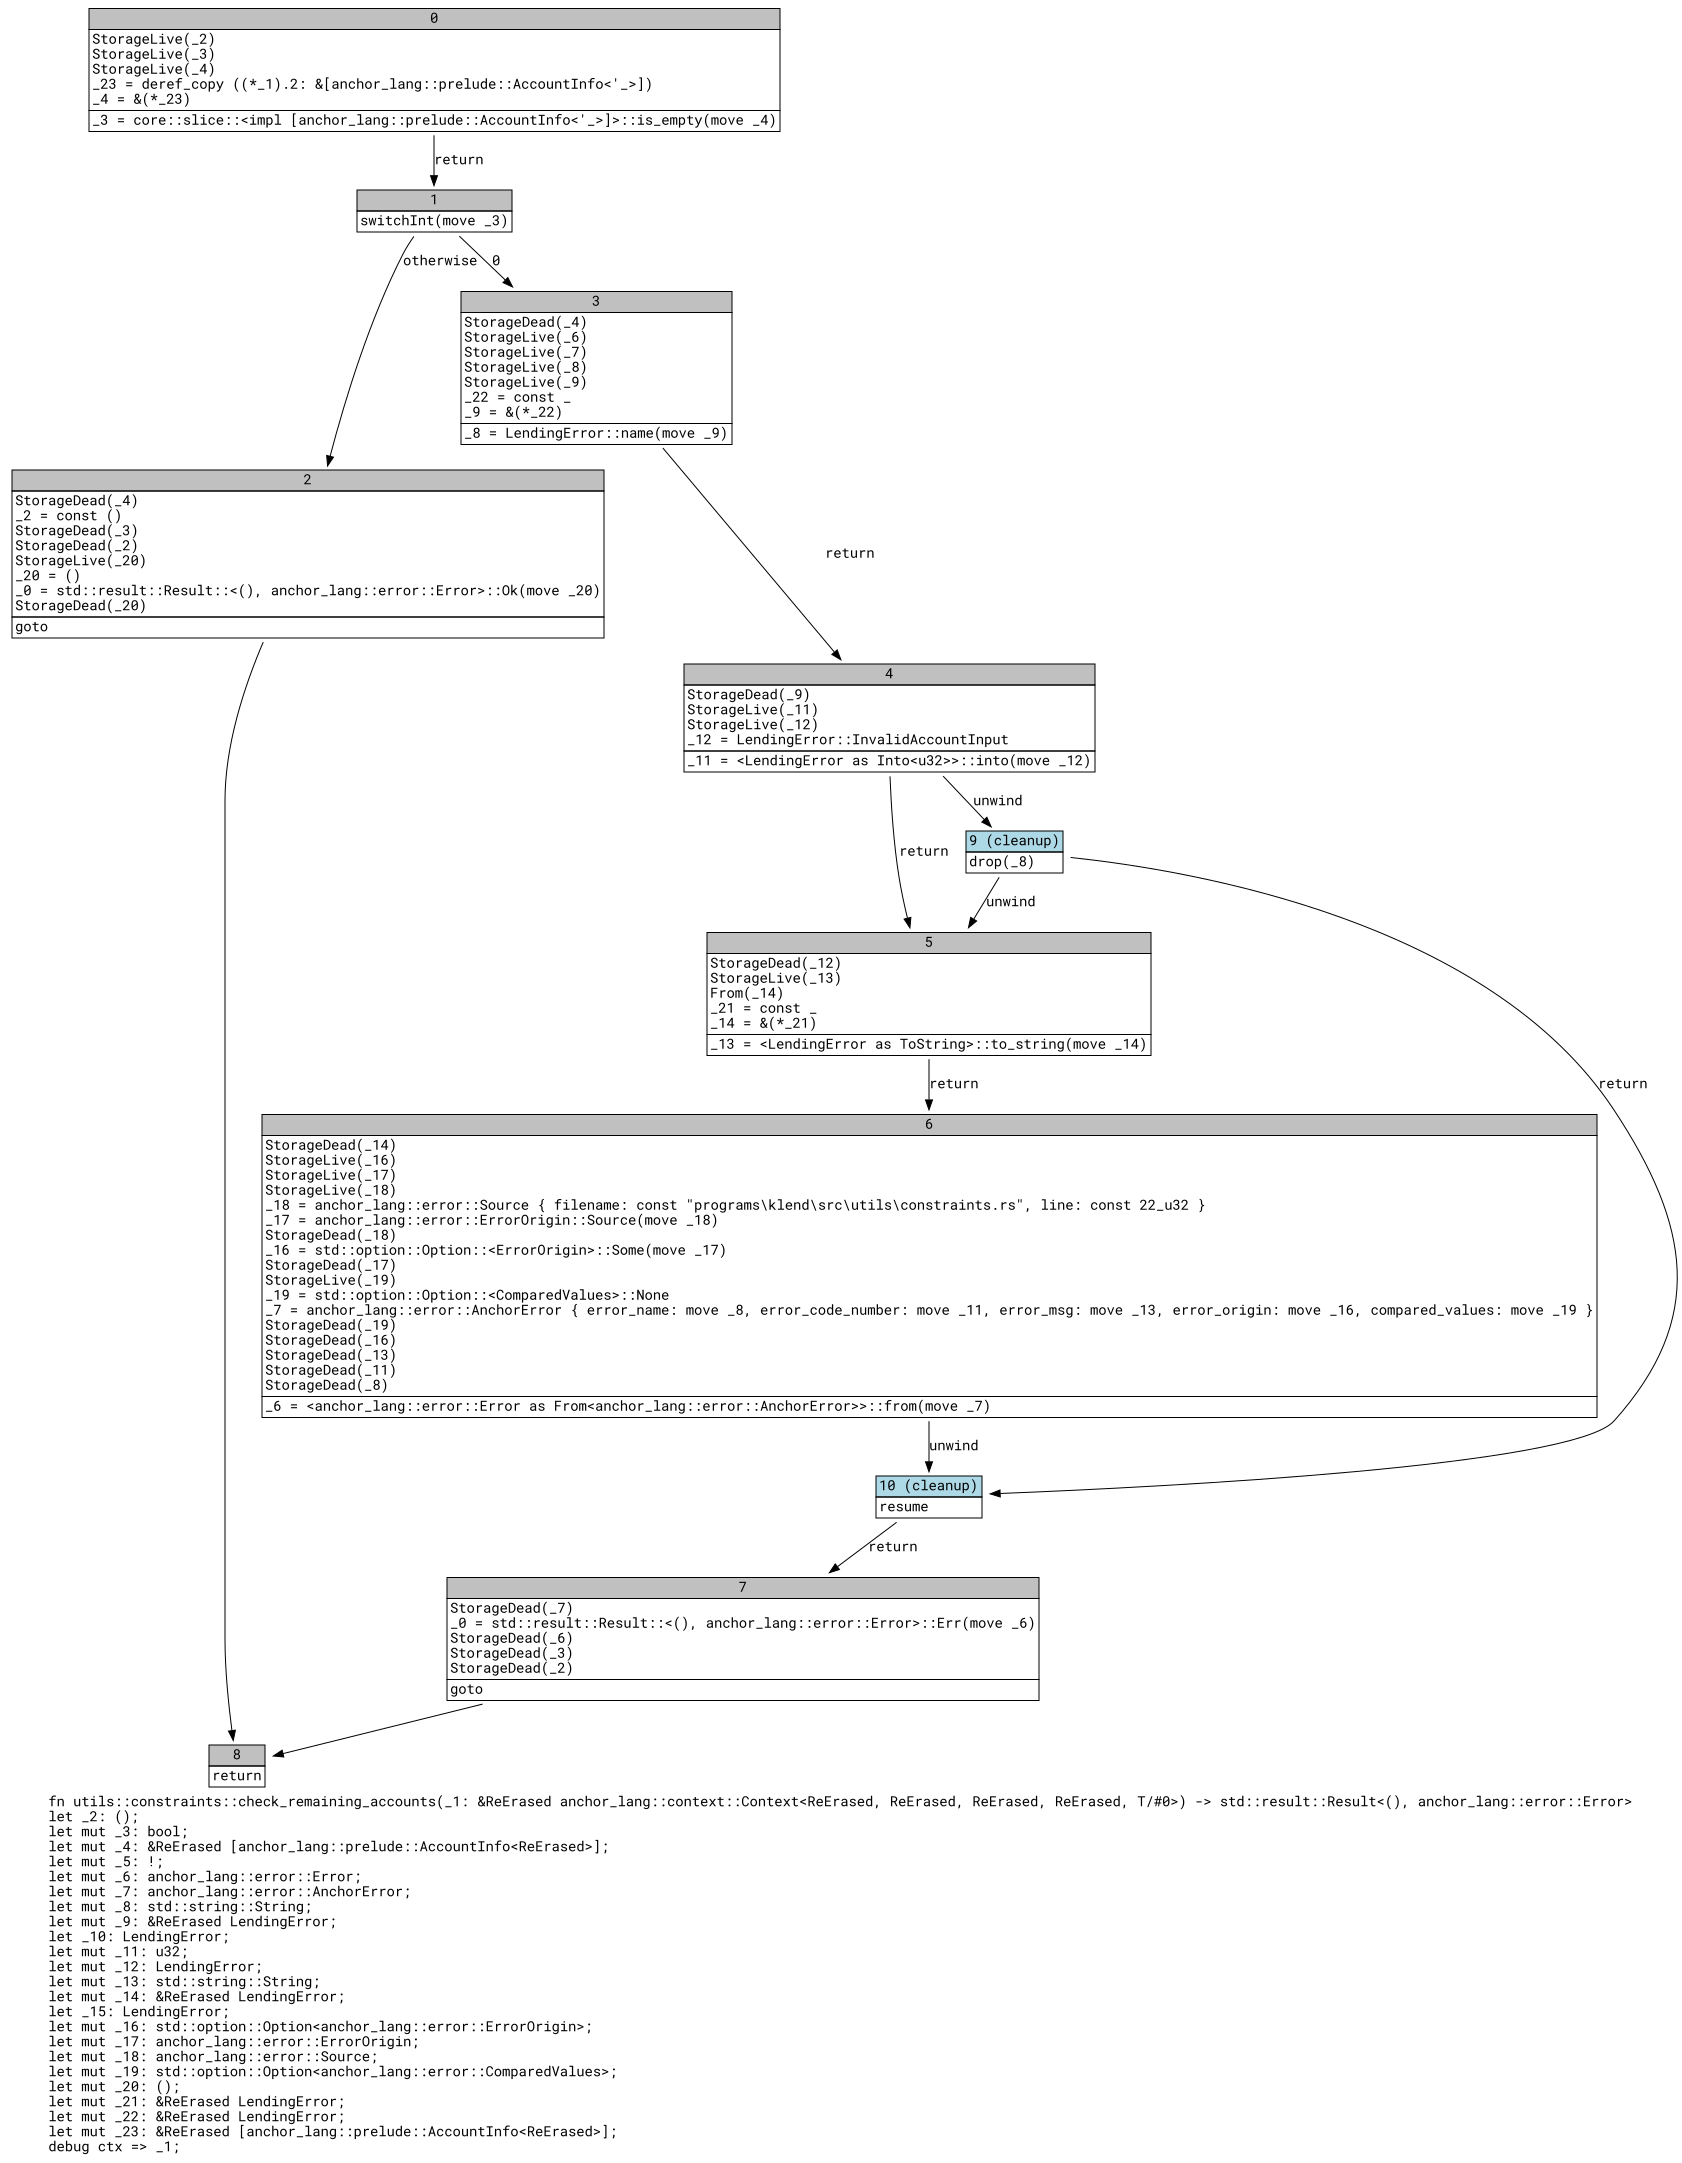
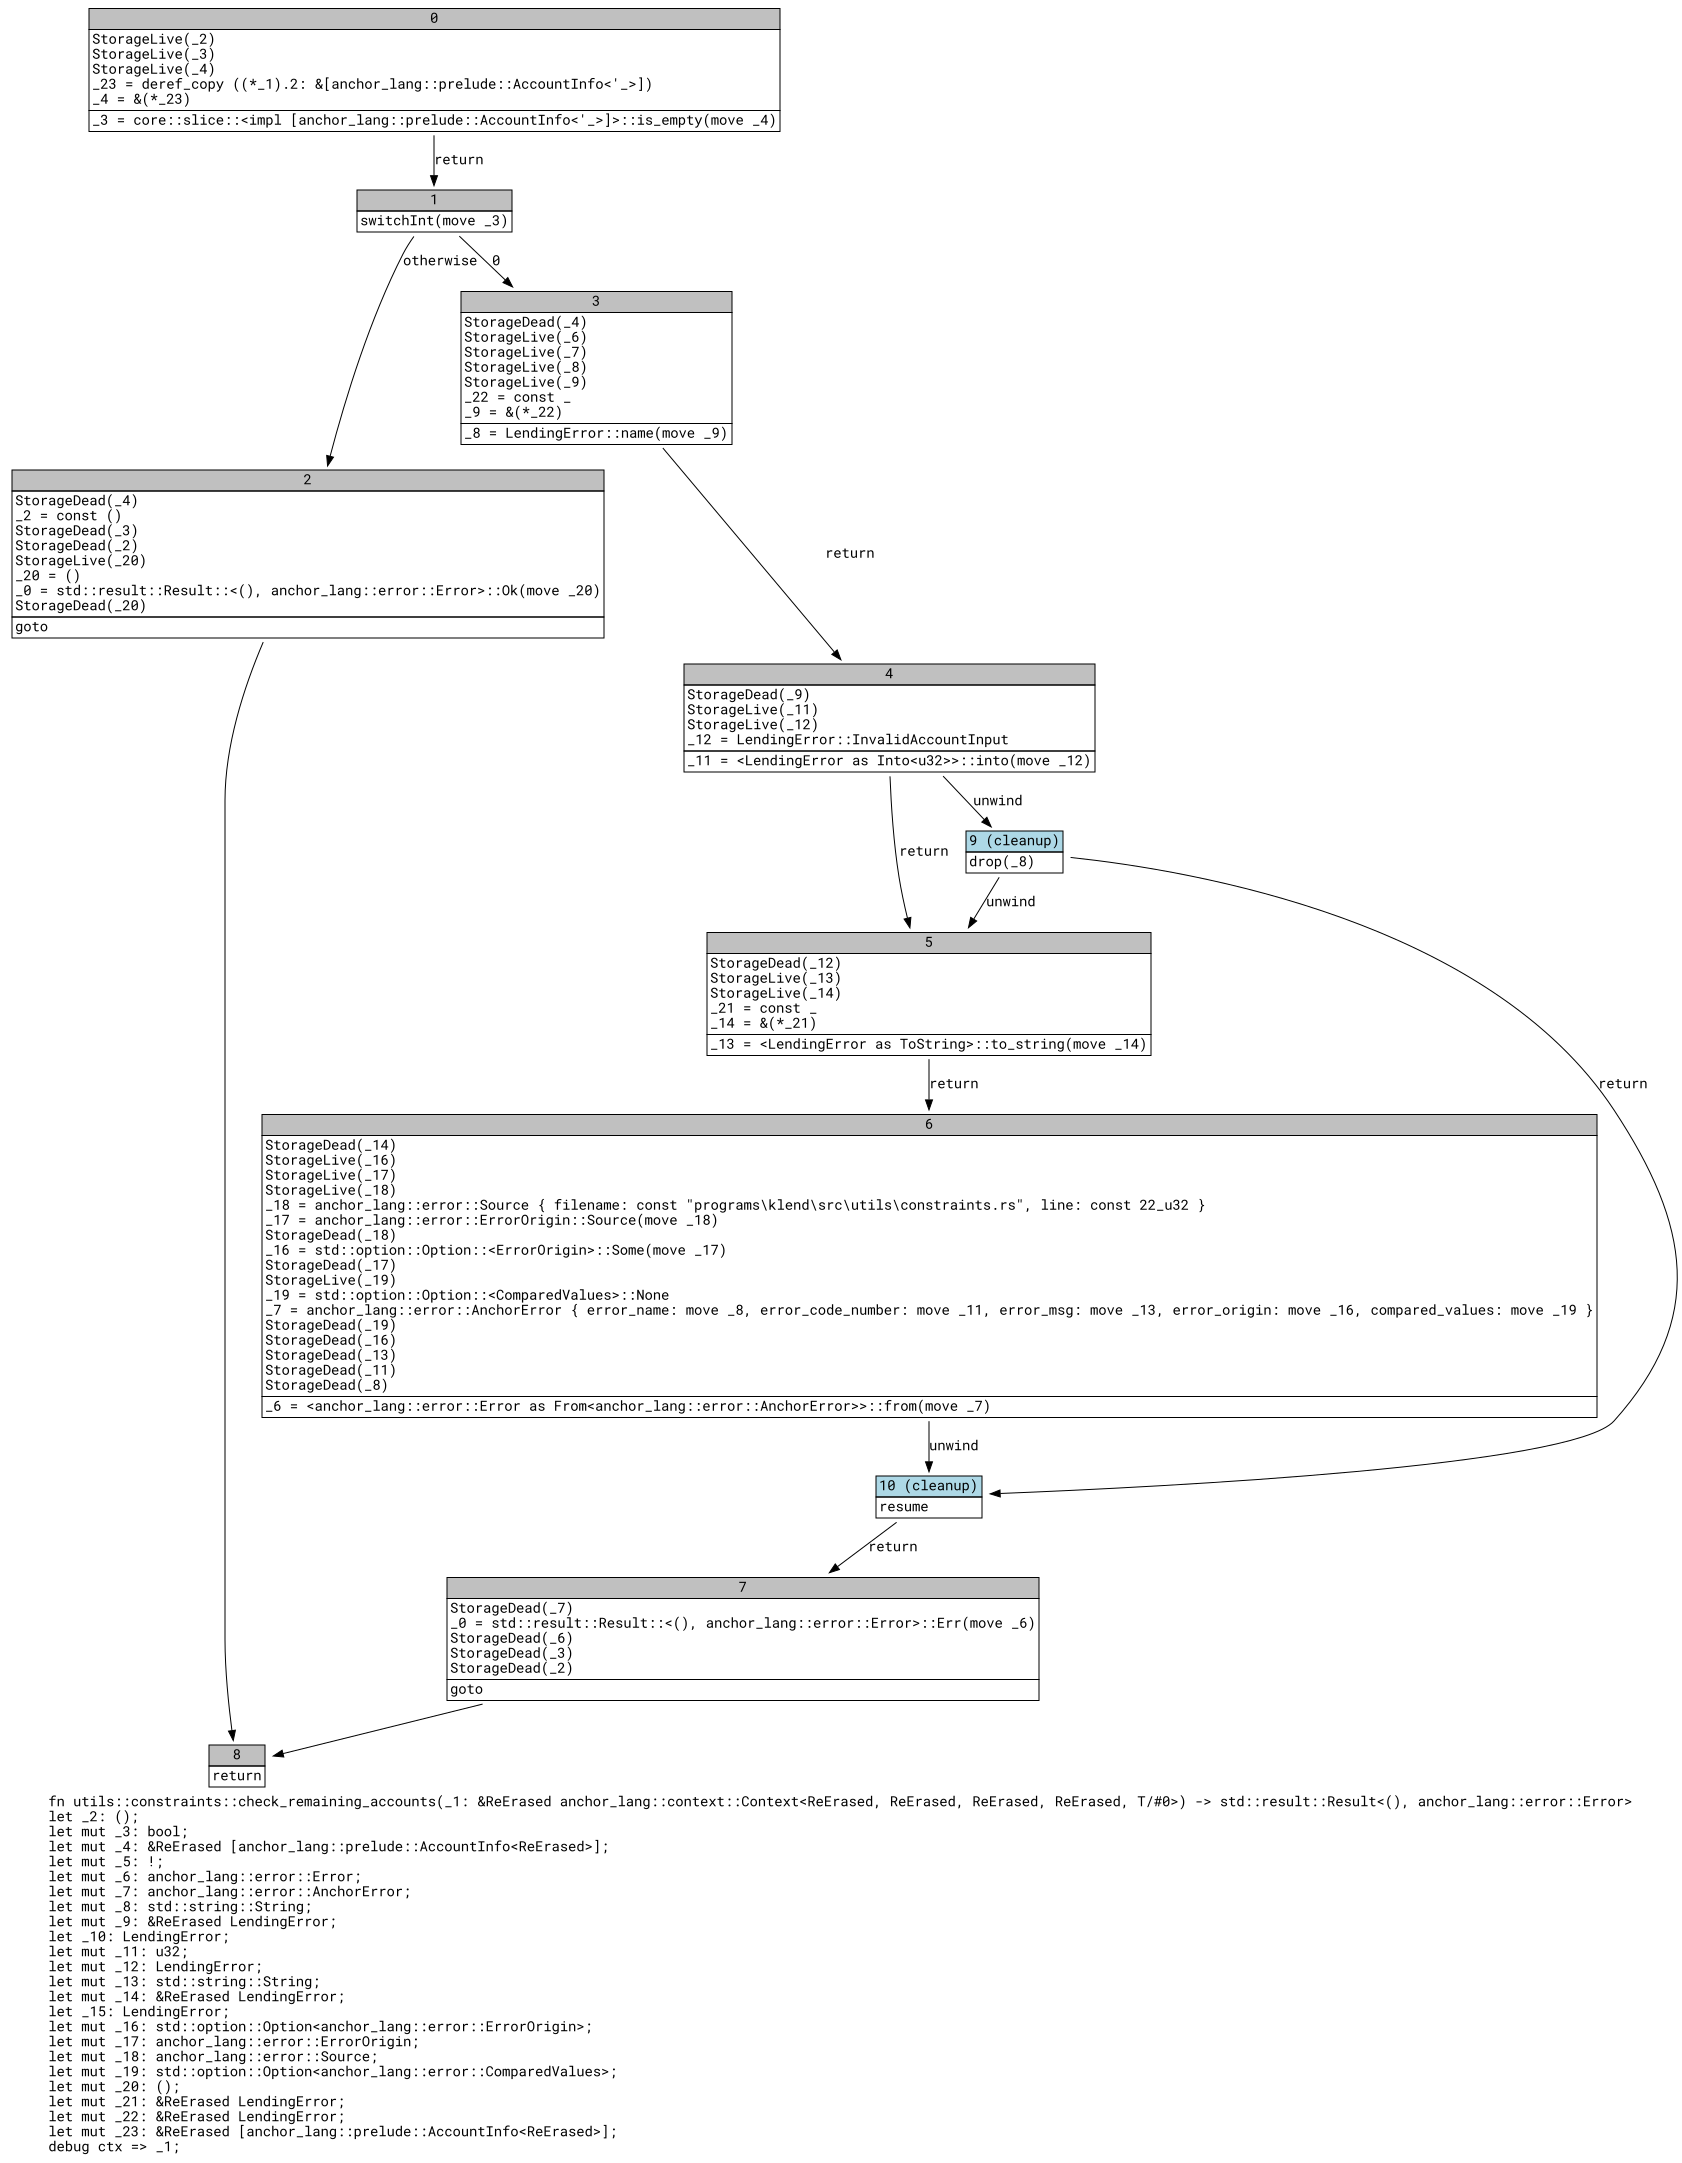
(748, 994) -> (776, 994)
